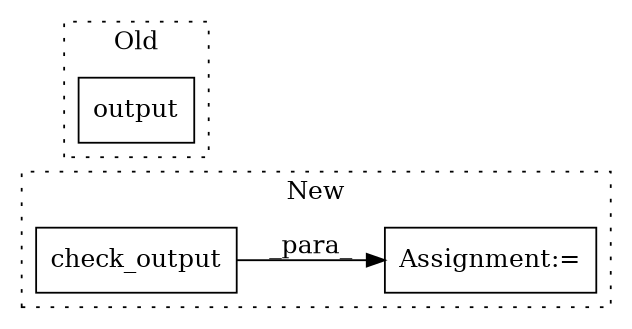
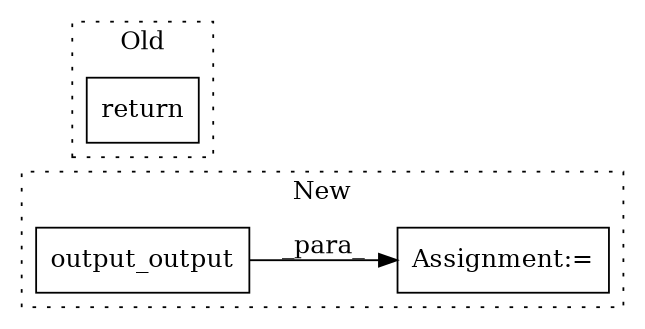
(136, 110) -> (143, 110)
(136, 260) -> (143, 260)
